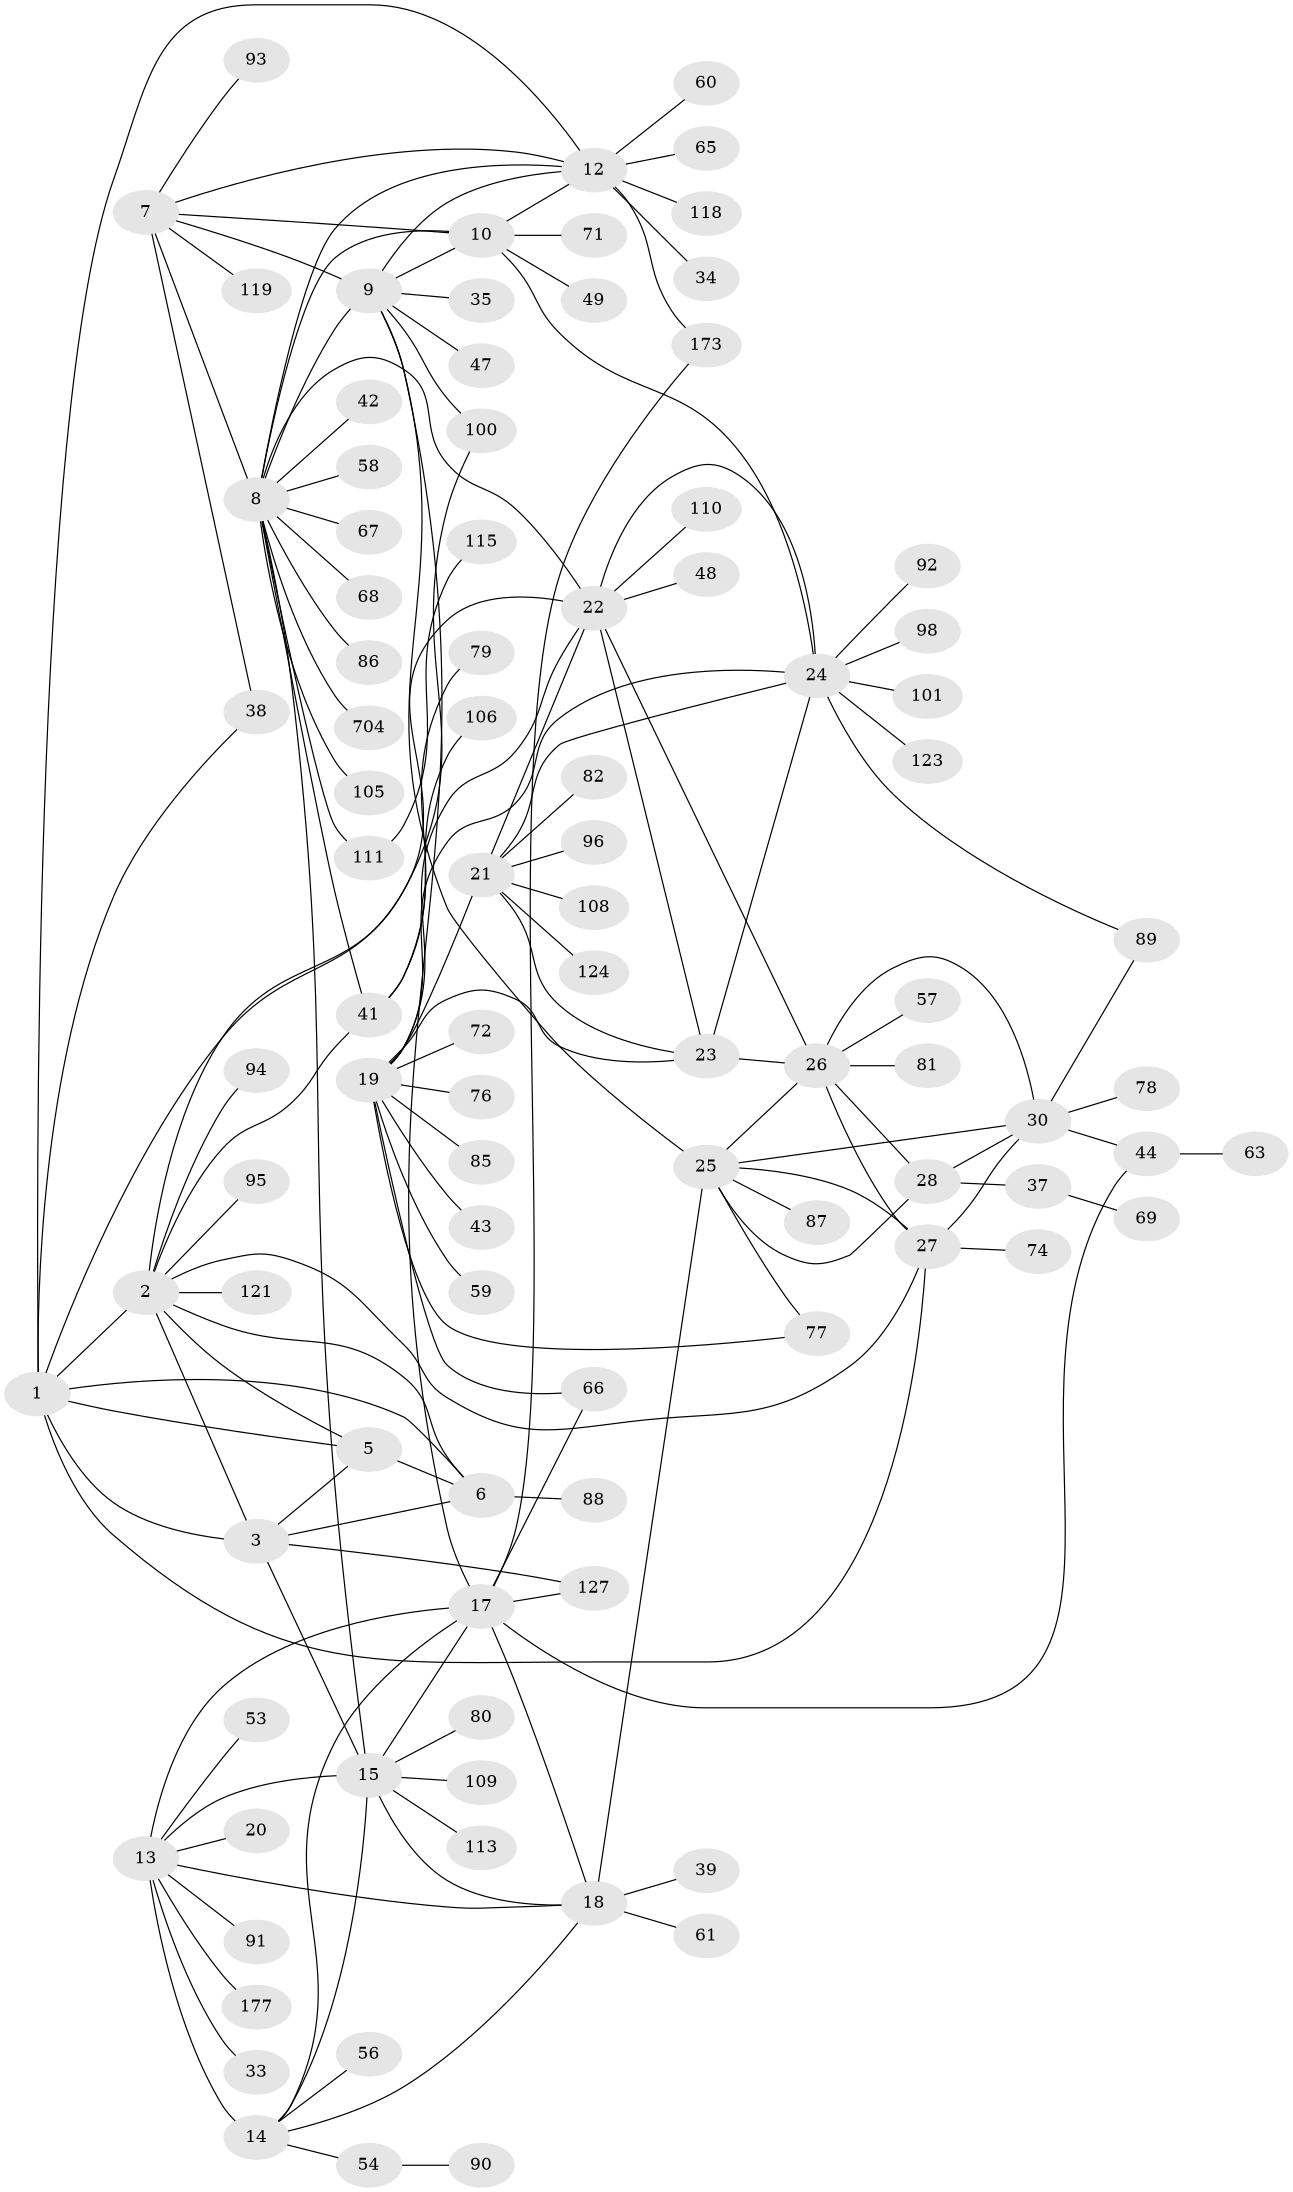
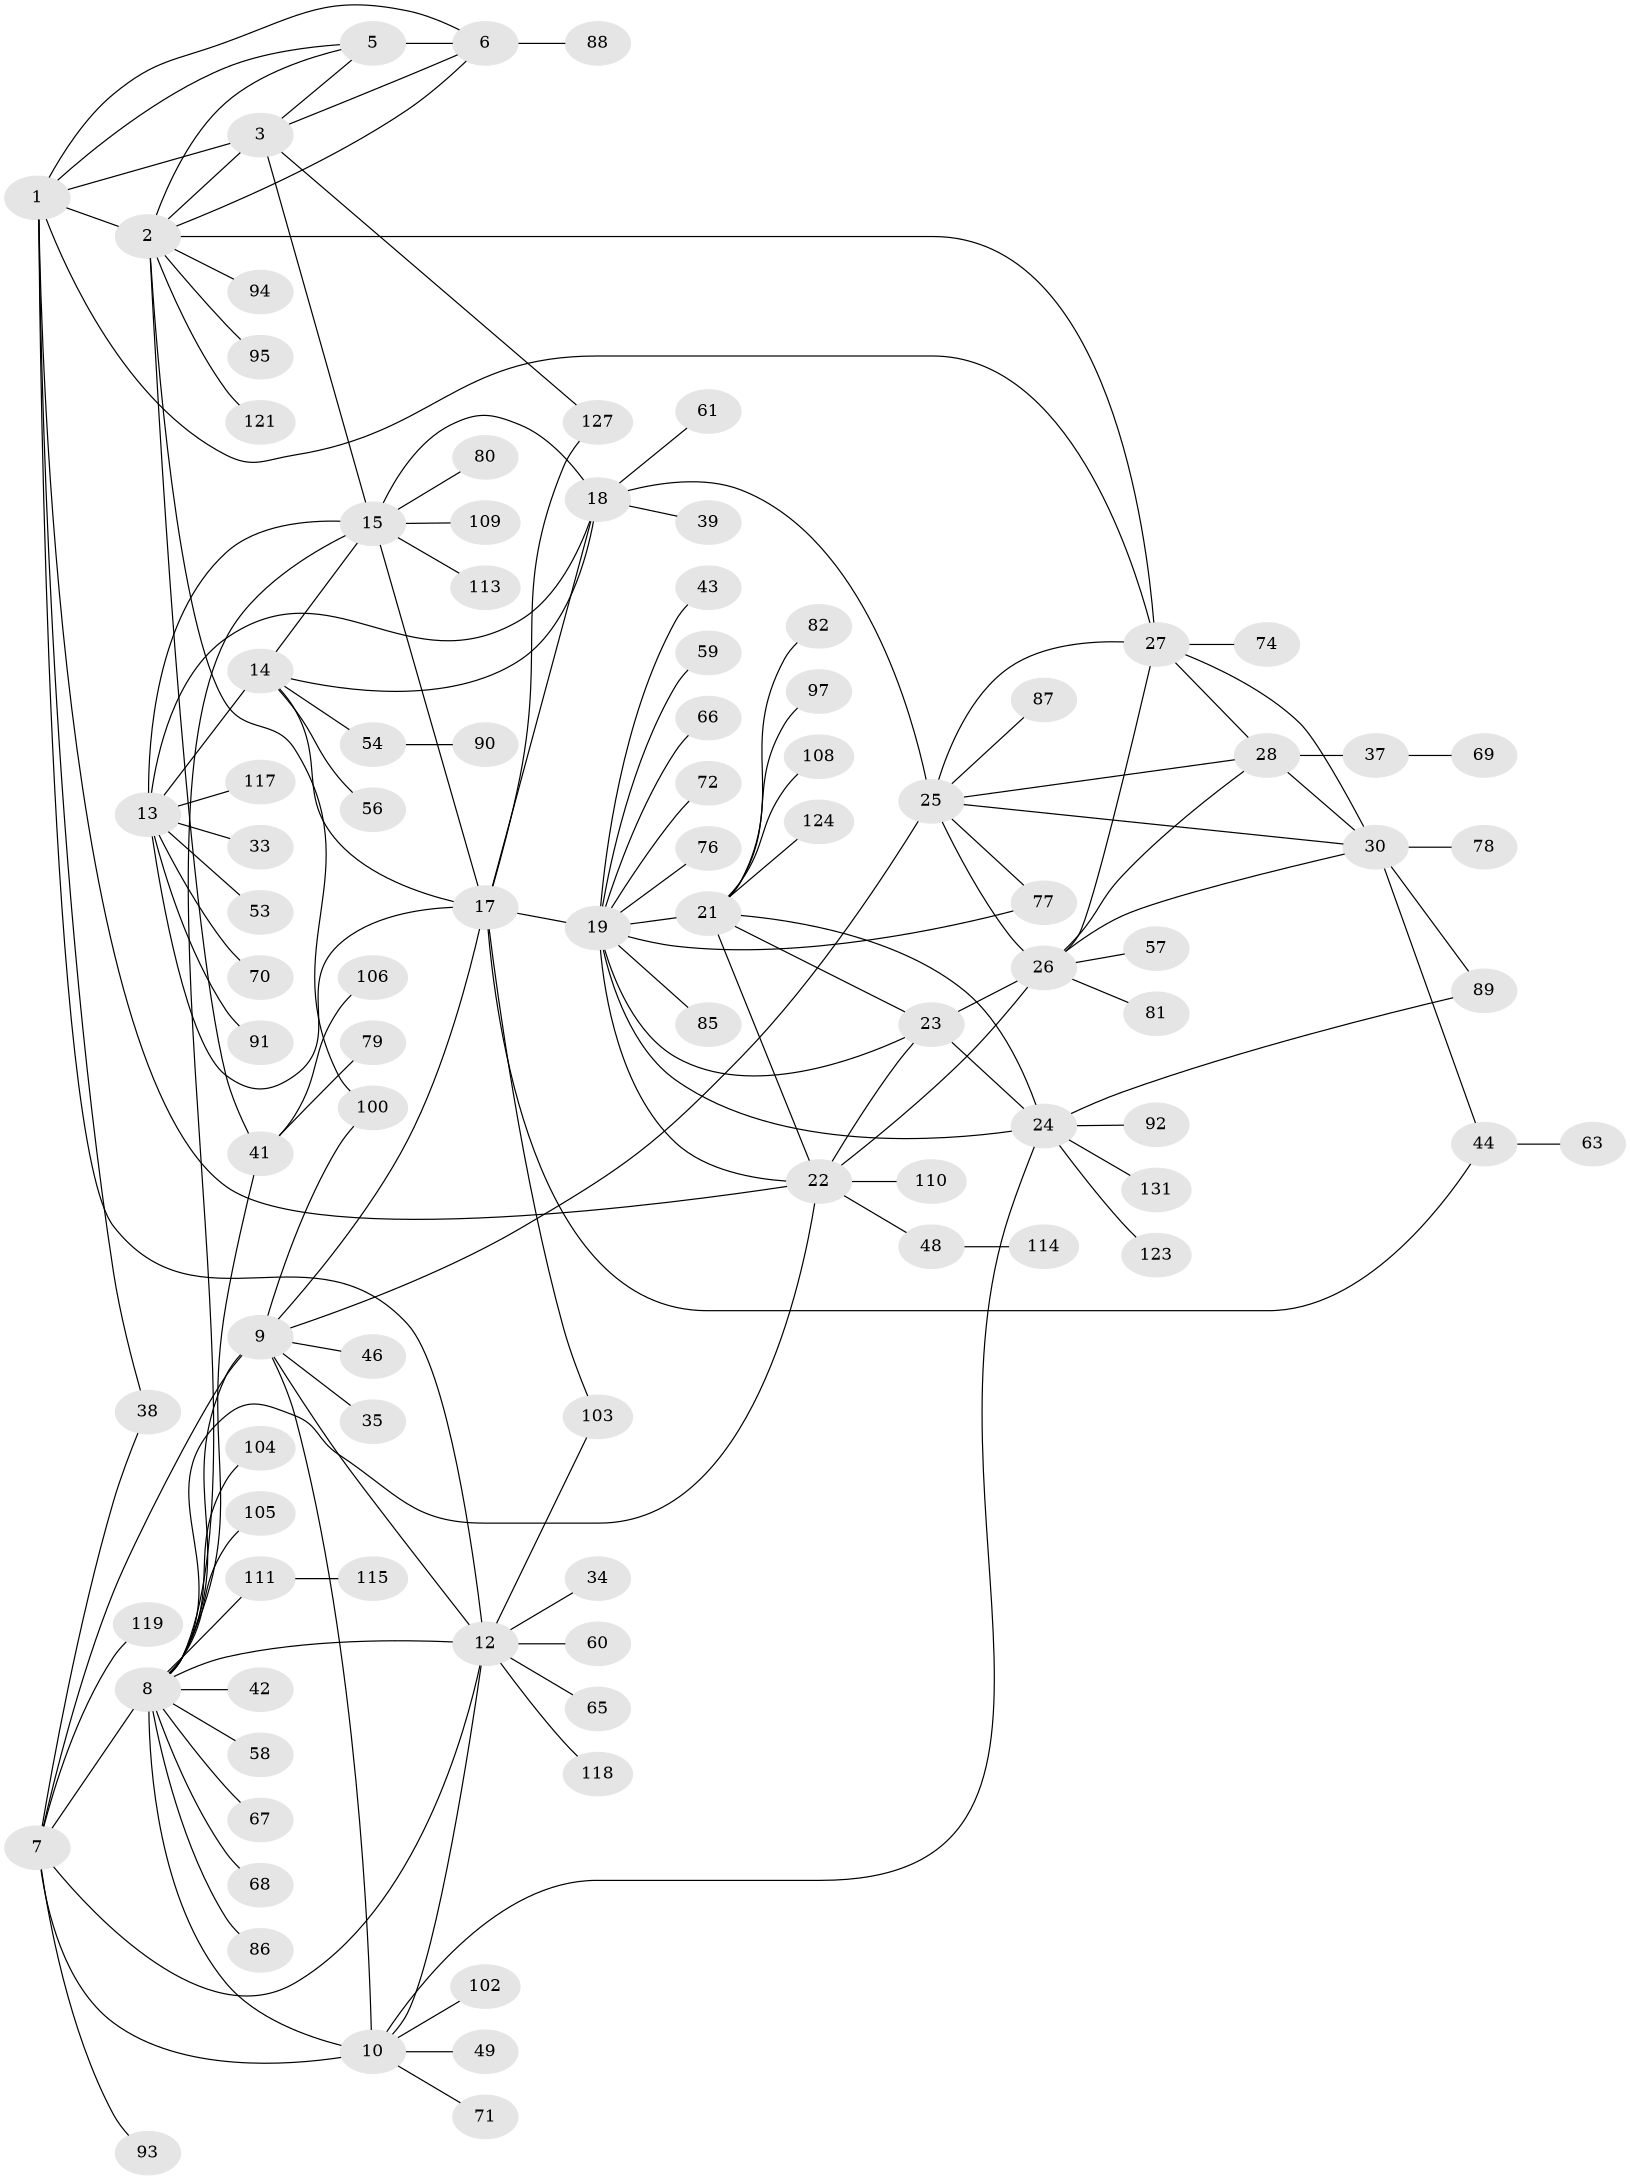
(707, 345) -> (598, 1417)
(482, 366) -> (373, 1357)
(737, 474) -> none
(928, 631) -> none
(928, 696) -> (1156, 1190)
none -> (1212, 700)
(369, 728) -> (260, 1448)
(594, 842) -> (819, 692)
none -> (1044, 1247)
(533, 1507) -> (542, 918)
(257, 1831) -> (260, 978)
none -> (485, 1987)
(257, 2007) -> (260, 782)
